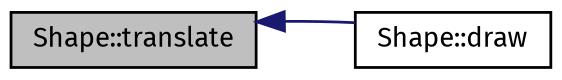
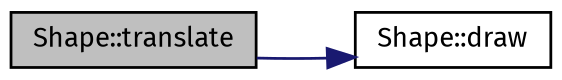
(320, 22) -> (292, 59)
